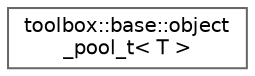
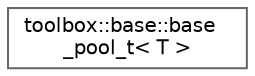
(127, 38) -> (127, 38)
